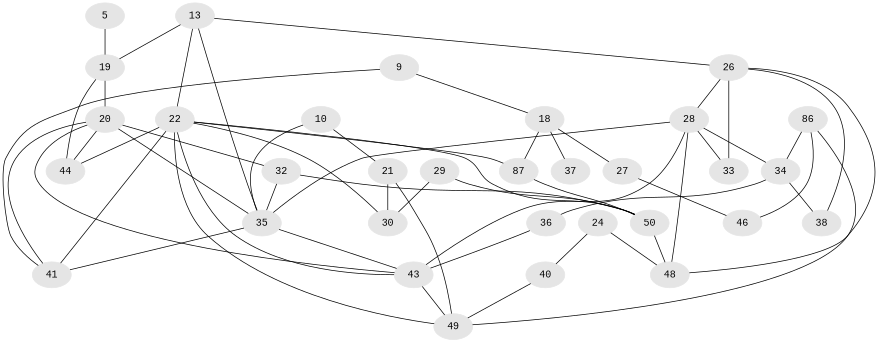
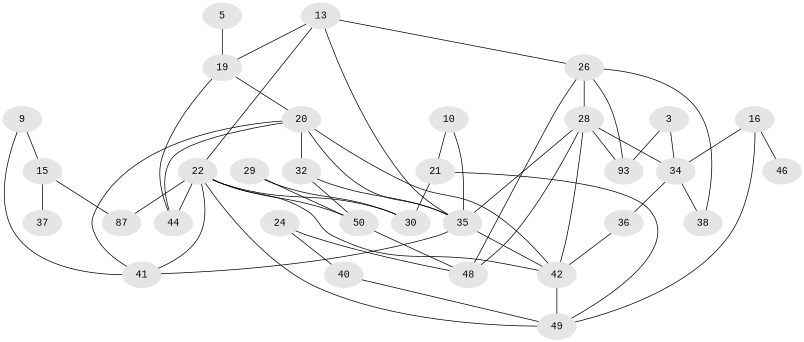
(545, 119) -> (42, 171)
none -> (669, 119)
(808, 119) -> (755, 119)
(622, 171) -> none
(729, 171) -> (624, 171)
(574, 194) -> none
(414, 275) -> (557, 275)
